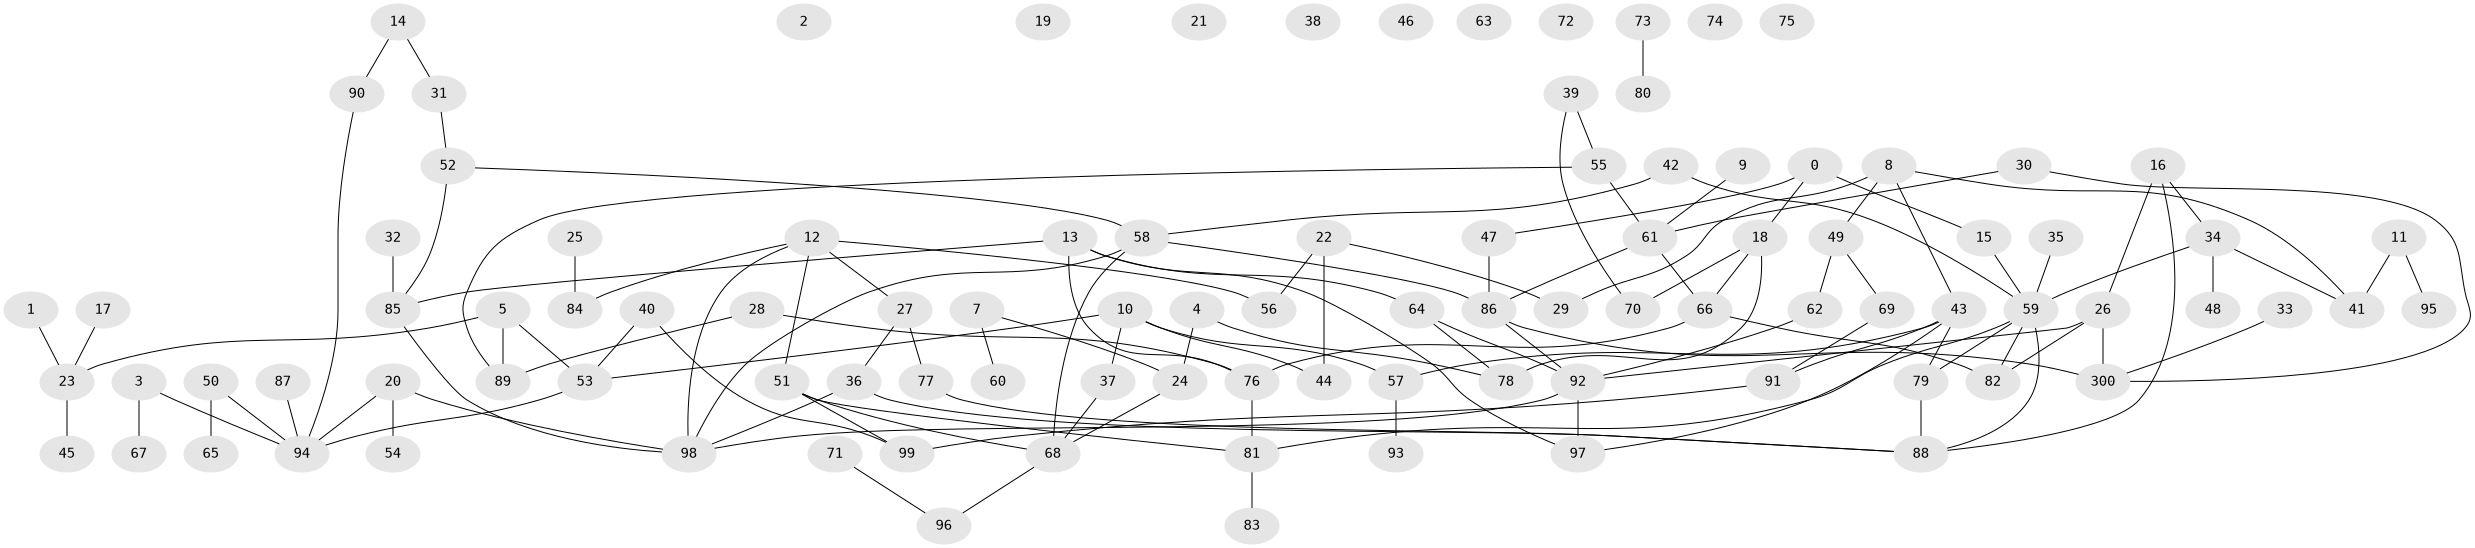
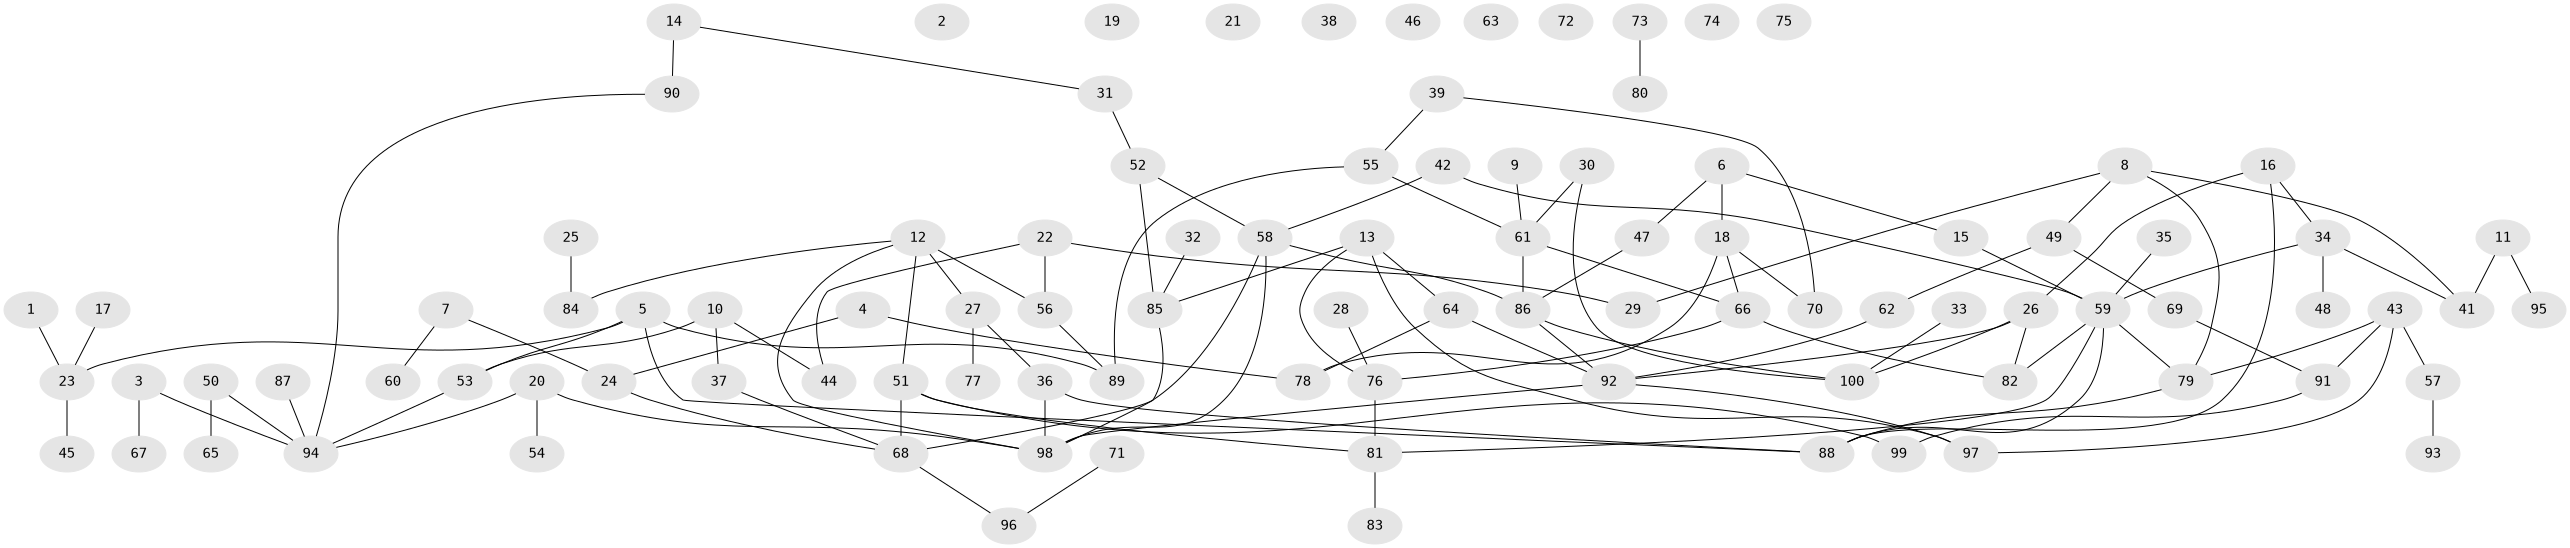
(1815, 166) -> (1722, 166)
(1923, 235) -> (2217, 258)
(647, 310) -> none
(628, 343) -> (1080, 345)
(1260, 346) -> none
(2103, 382) -> (1852, 382)
(1419, 431) -> (1350, 432)
